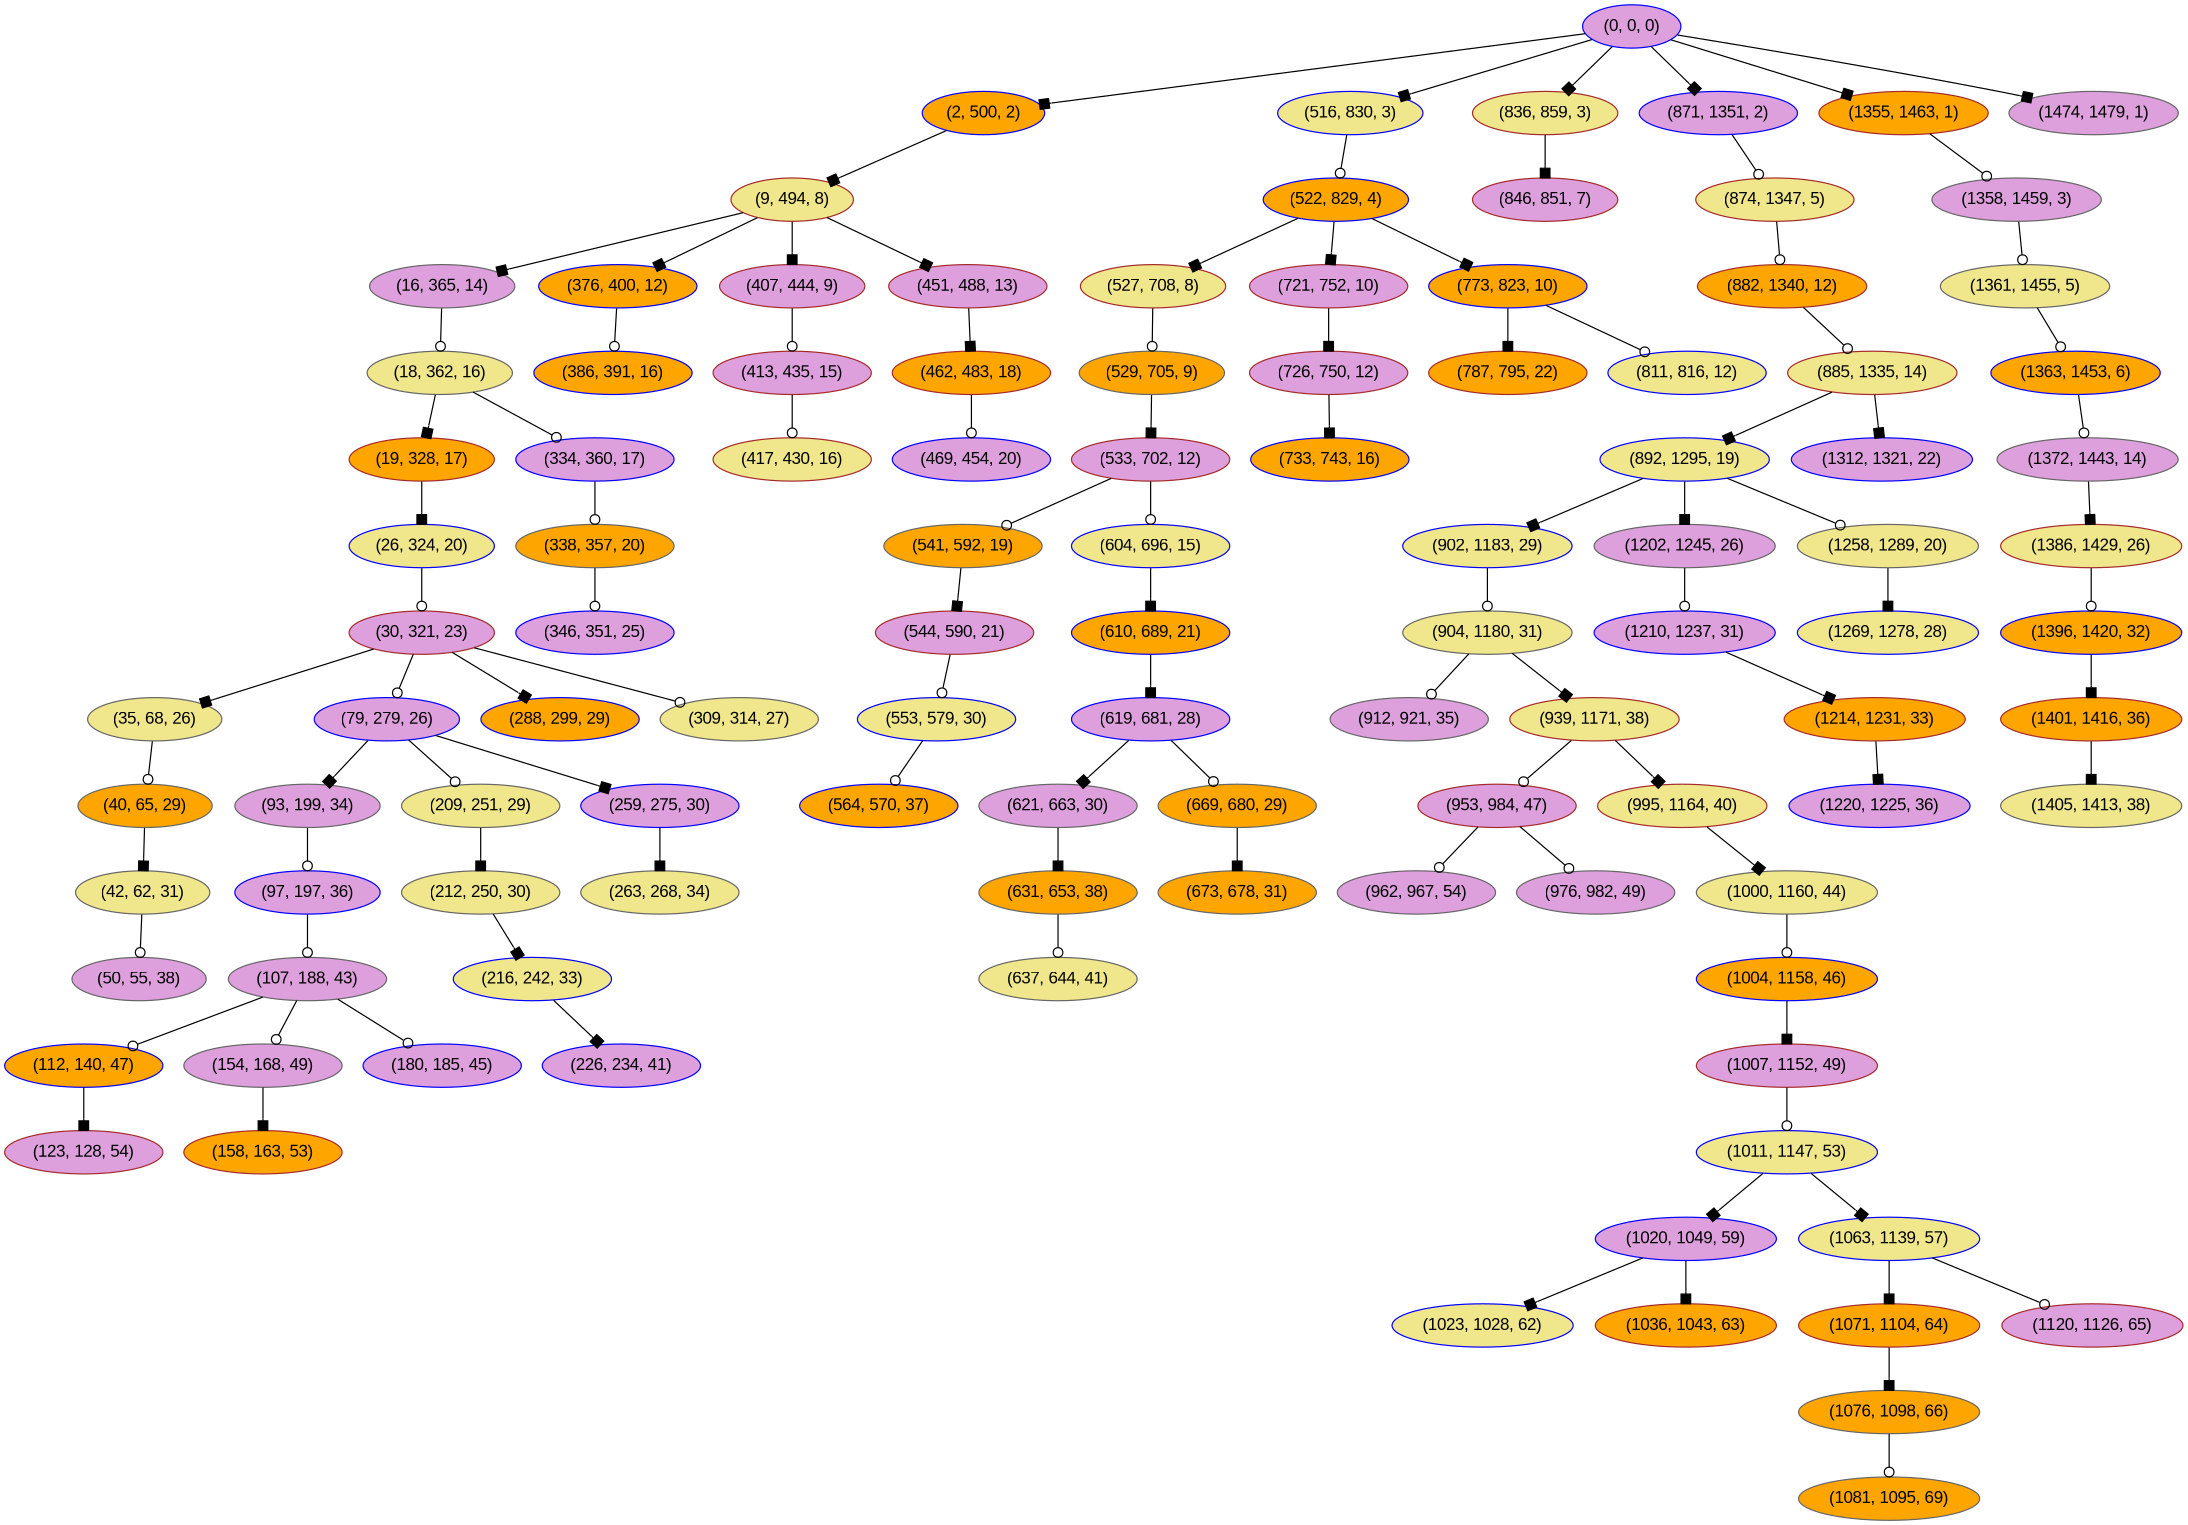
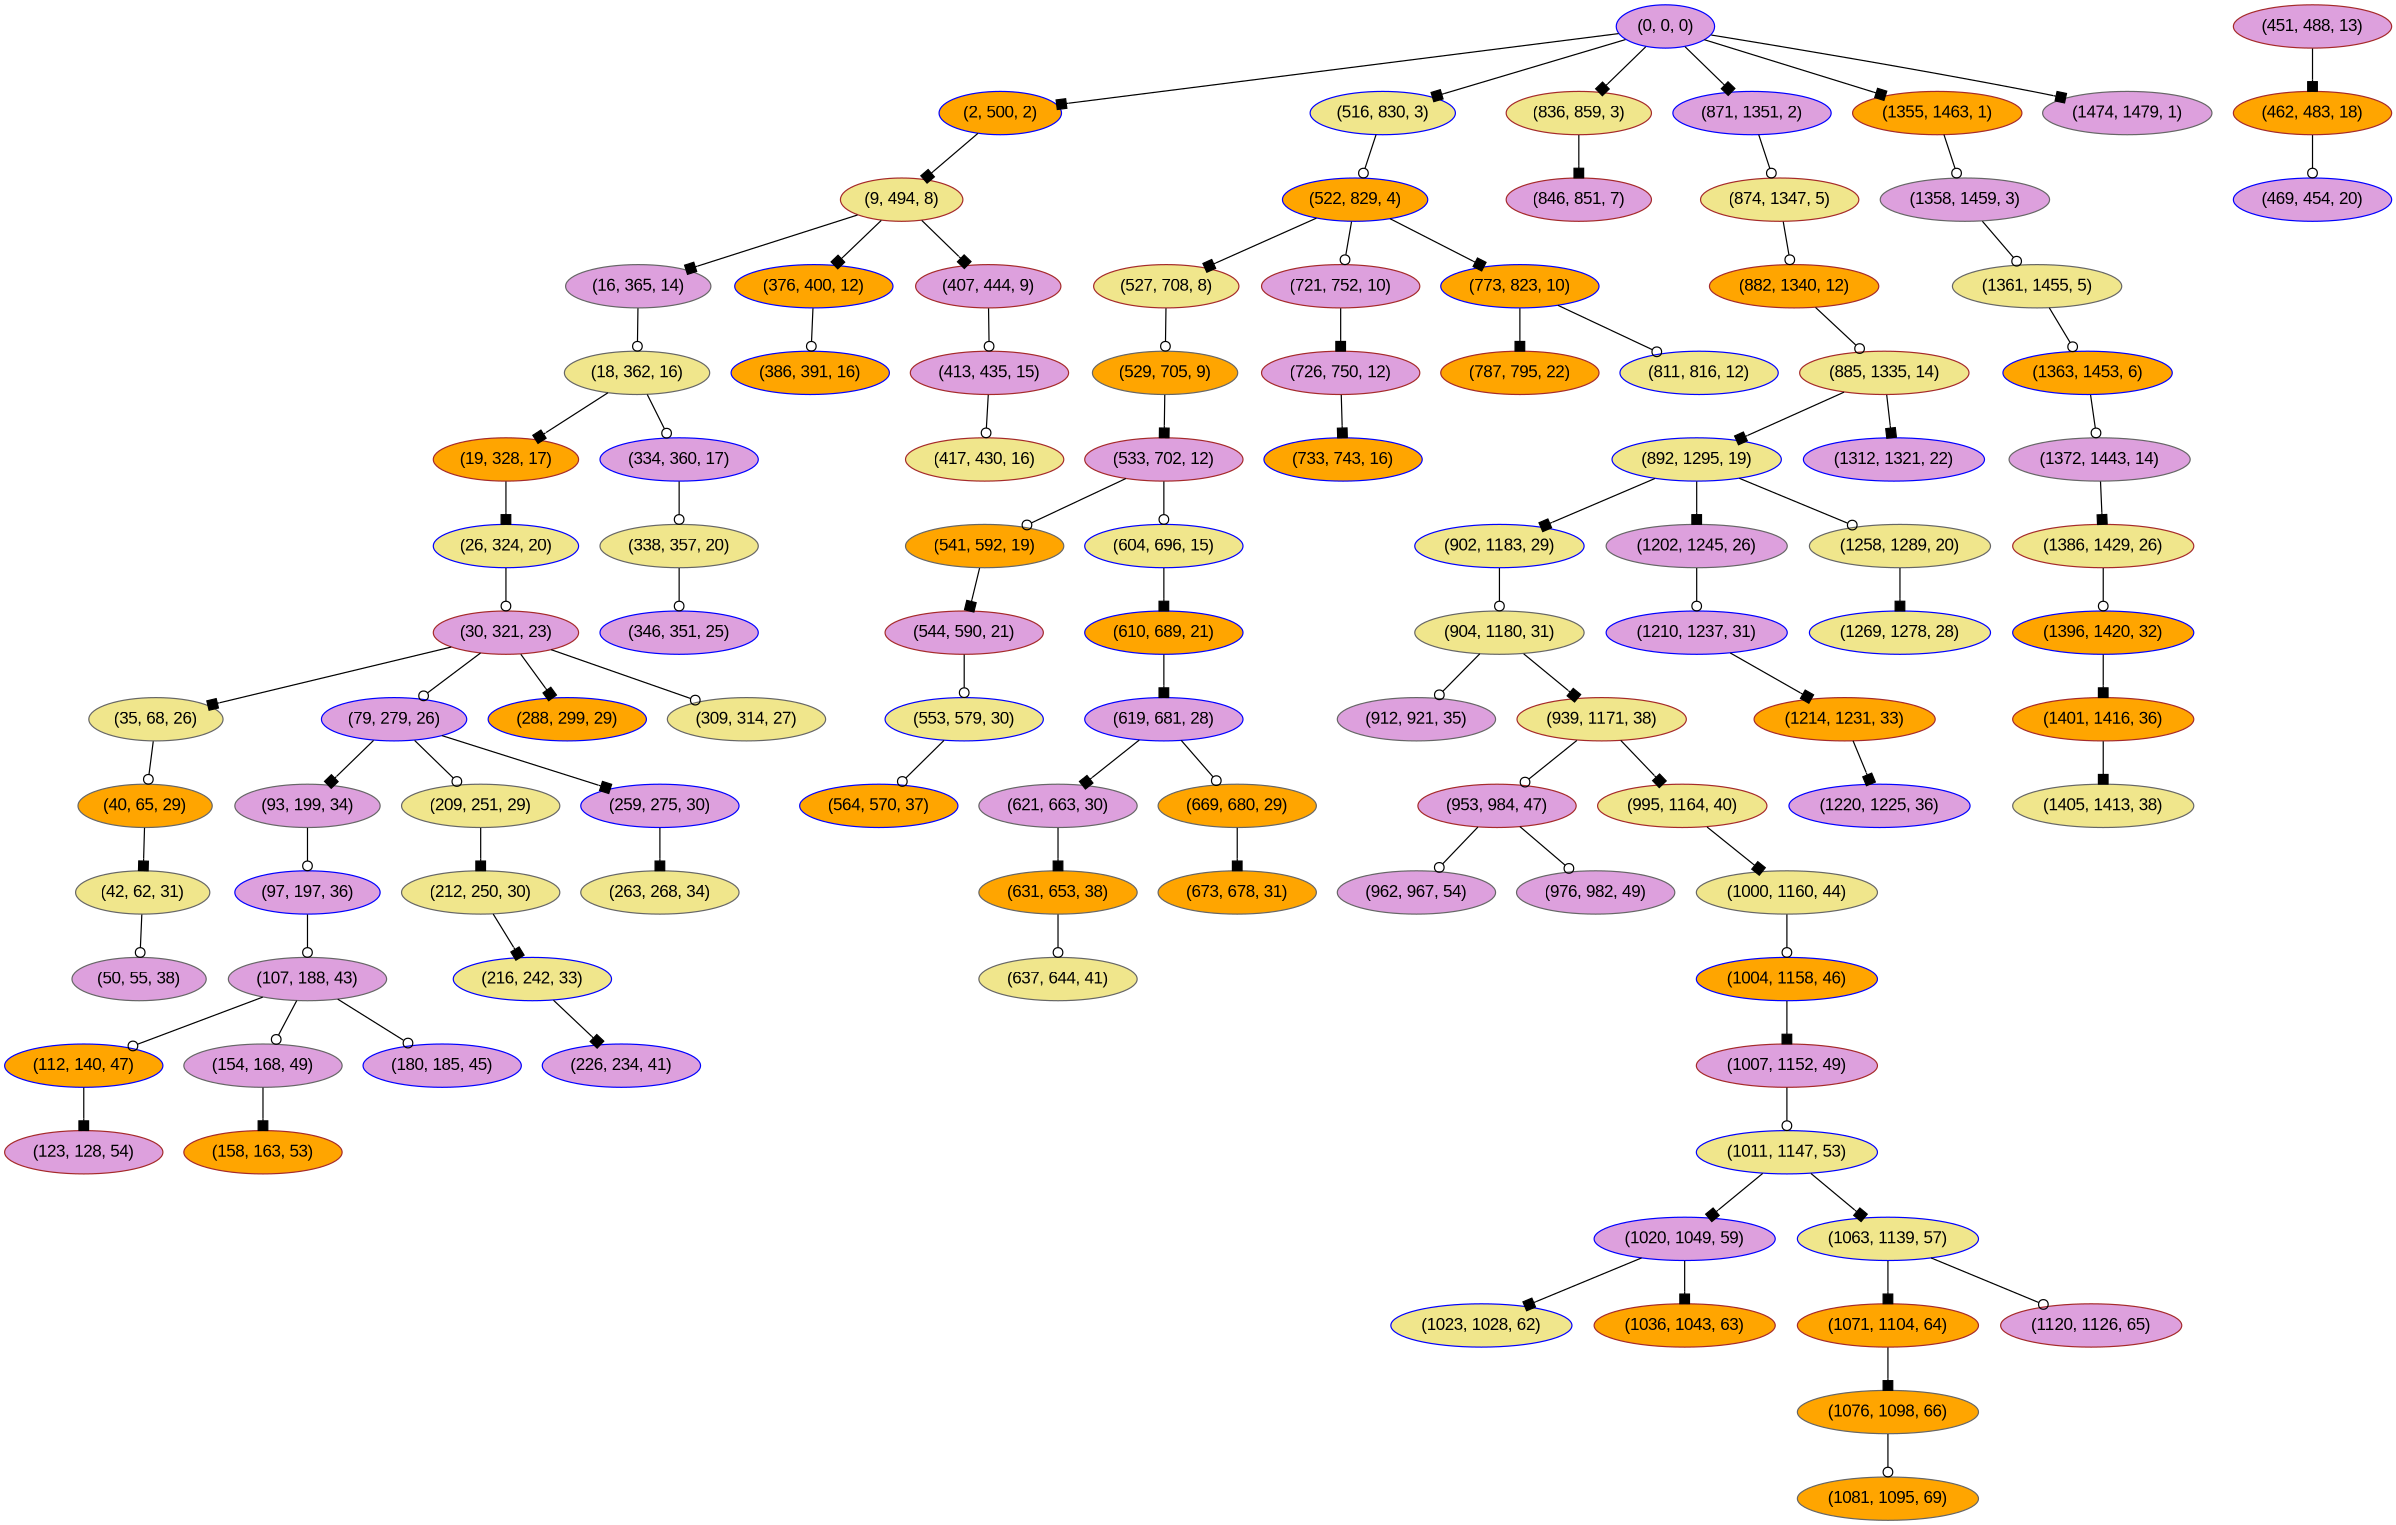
(1333, 237) -> (1349, 238)
(873, 240) -> none
(595, 546) -> (679, 546)
